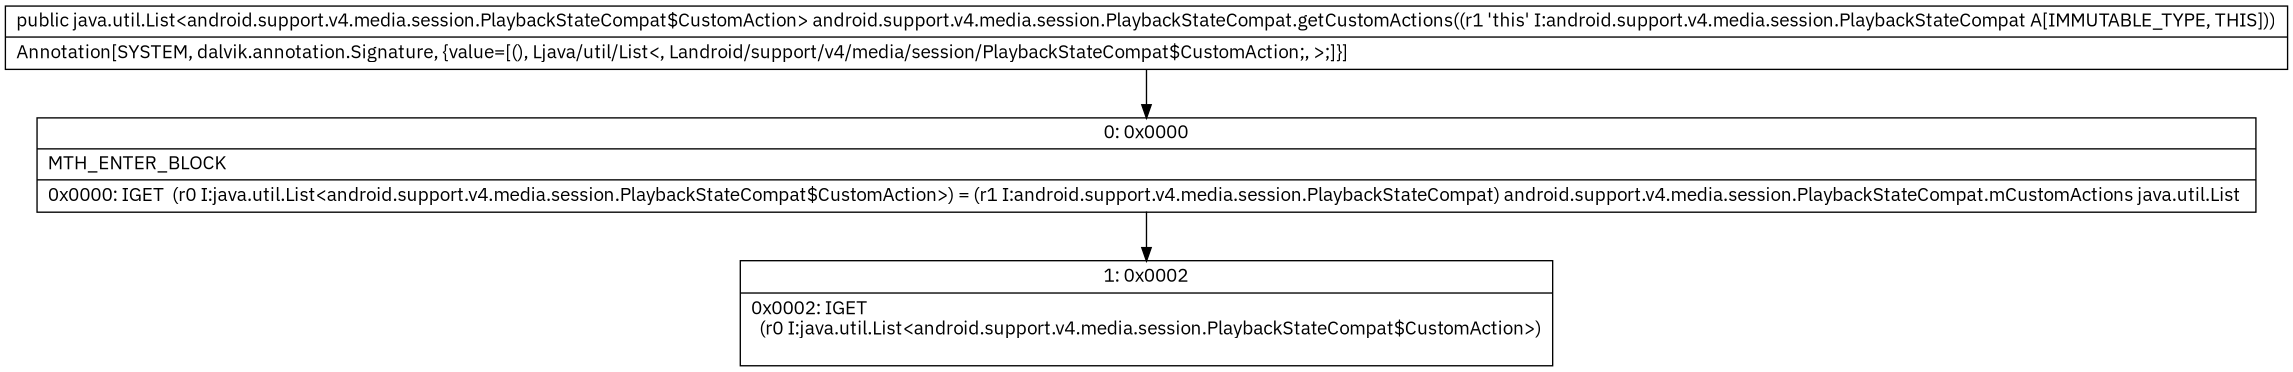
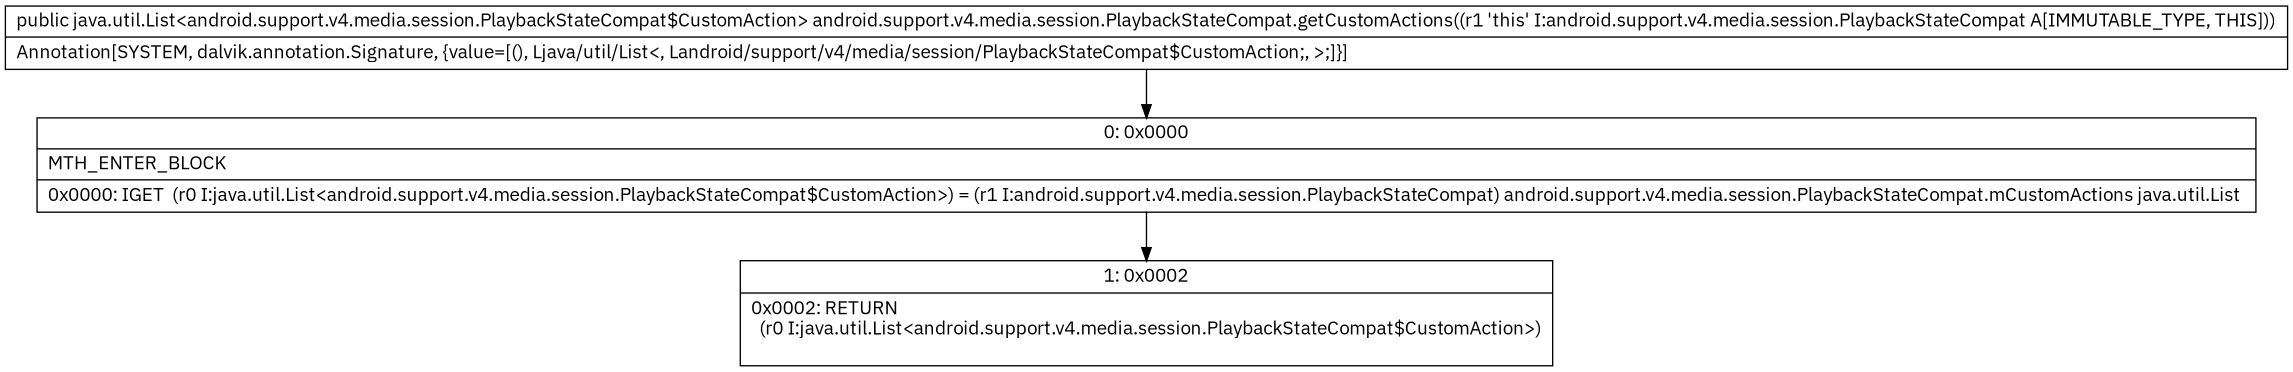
(814, 309) -> (829, 309)
